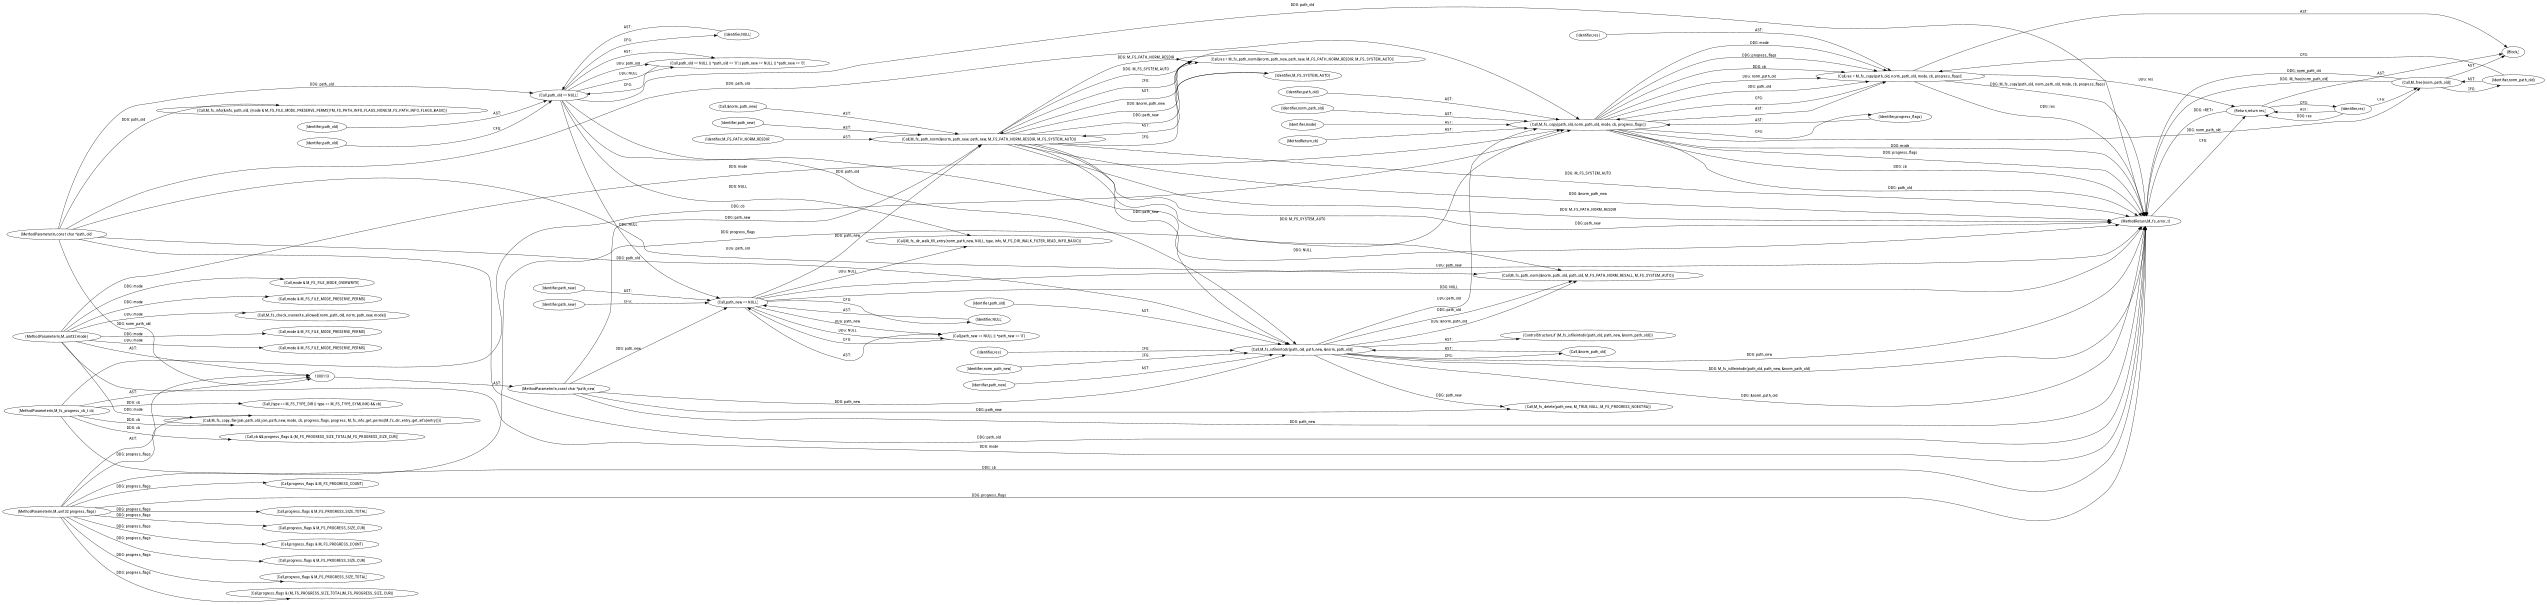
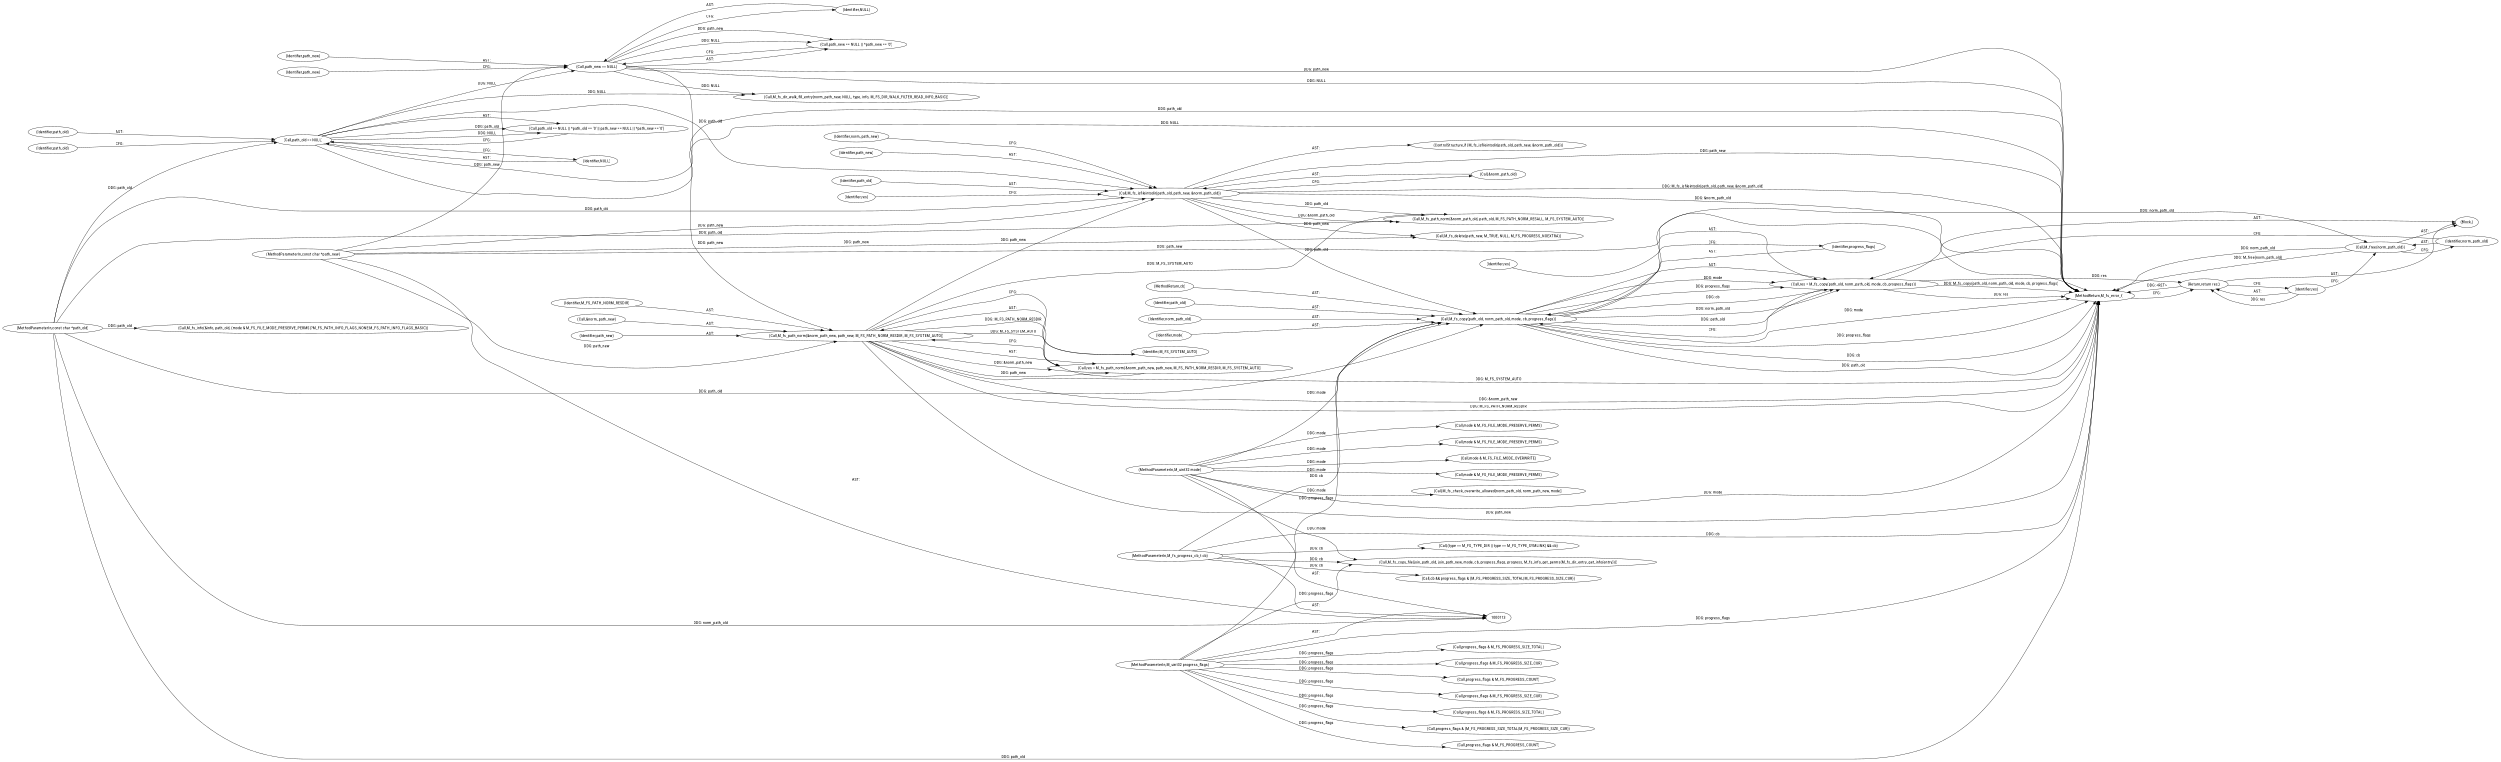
(422, 382) -> (873, 535)
